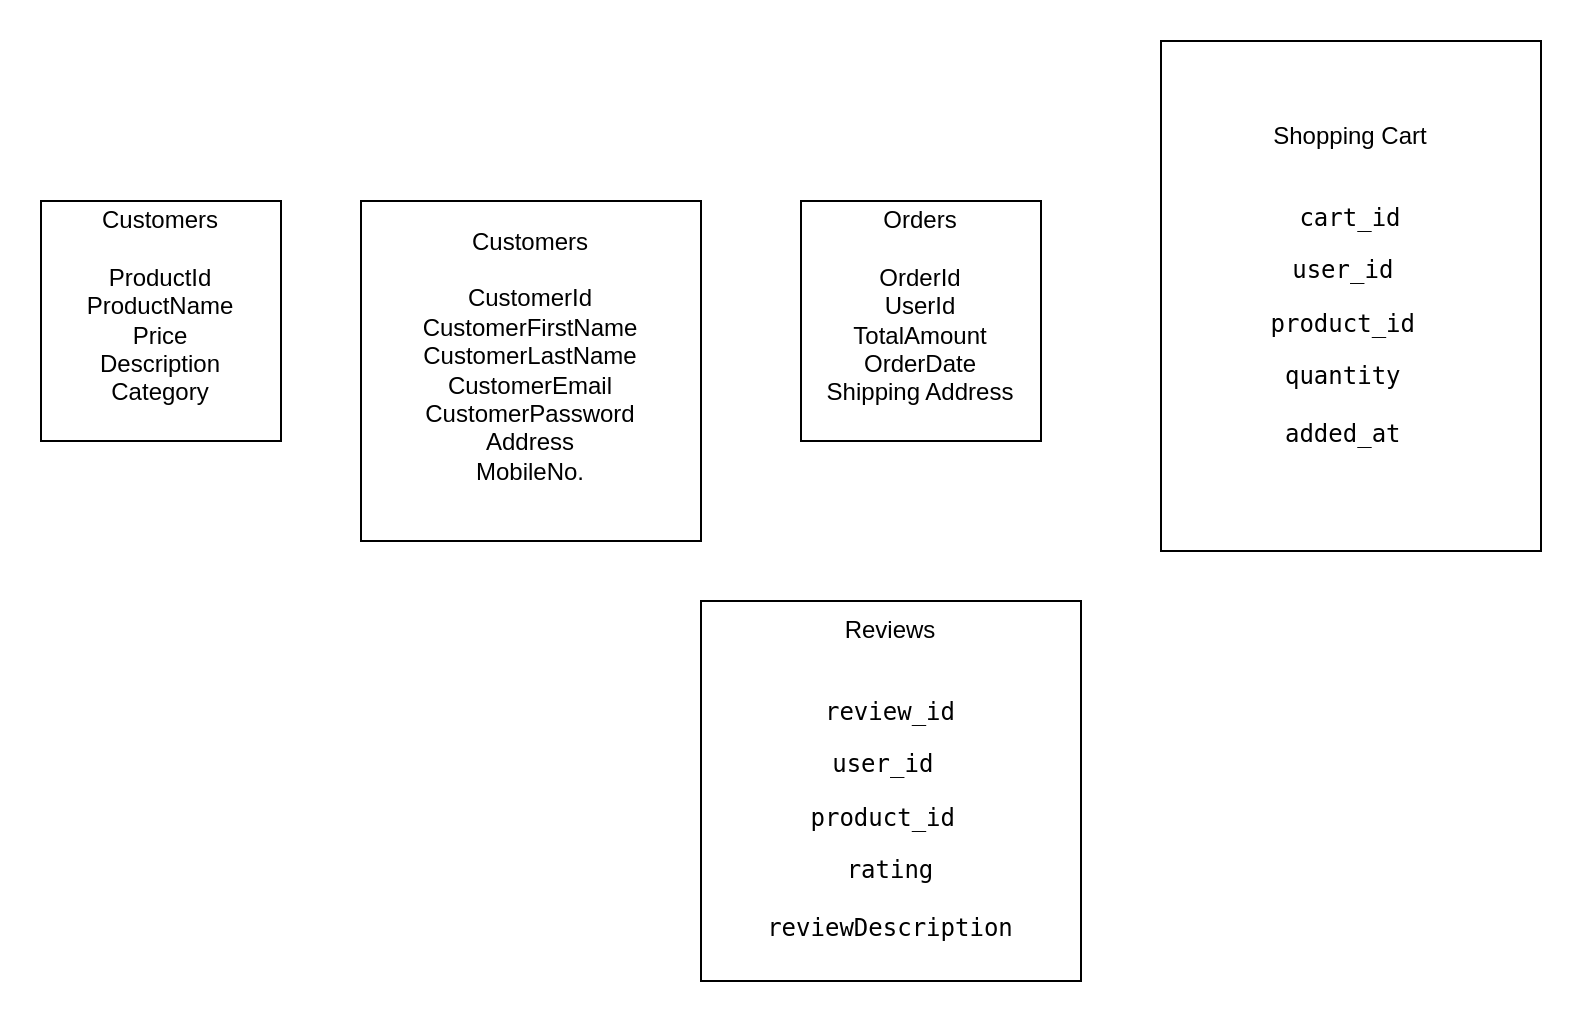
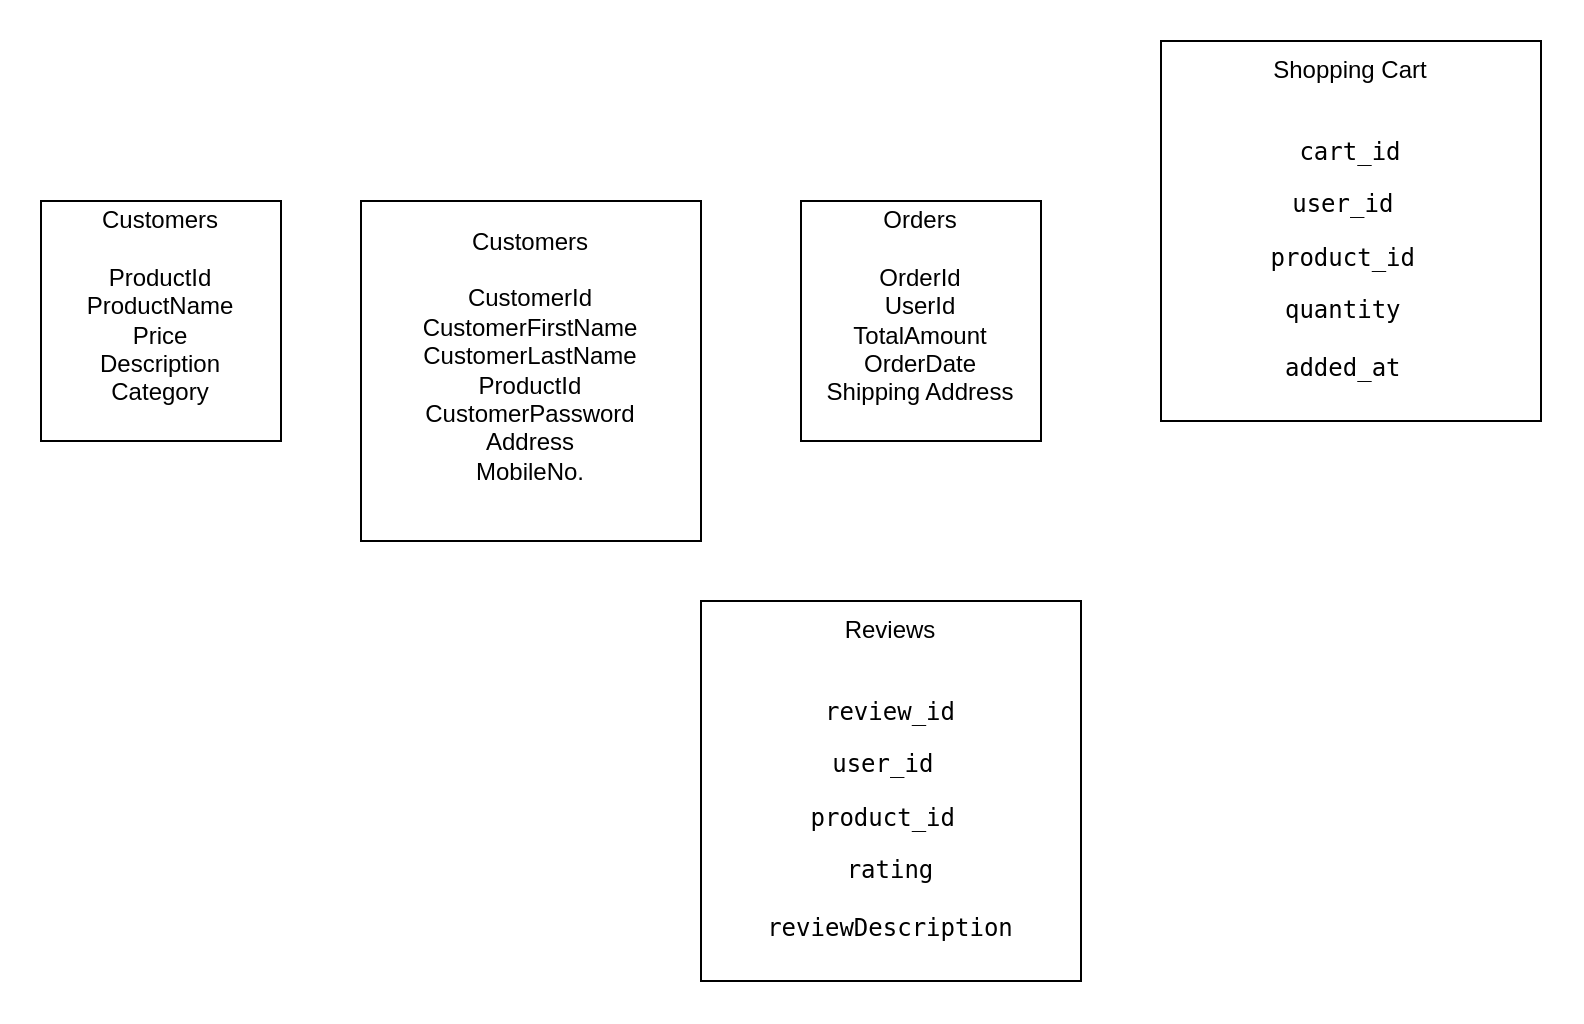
(1351, 296) -> (1351, 231)
(531, 371) -> (531, 371)
